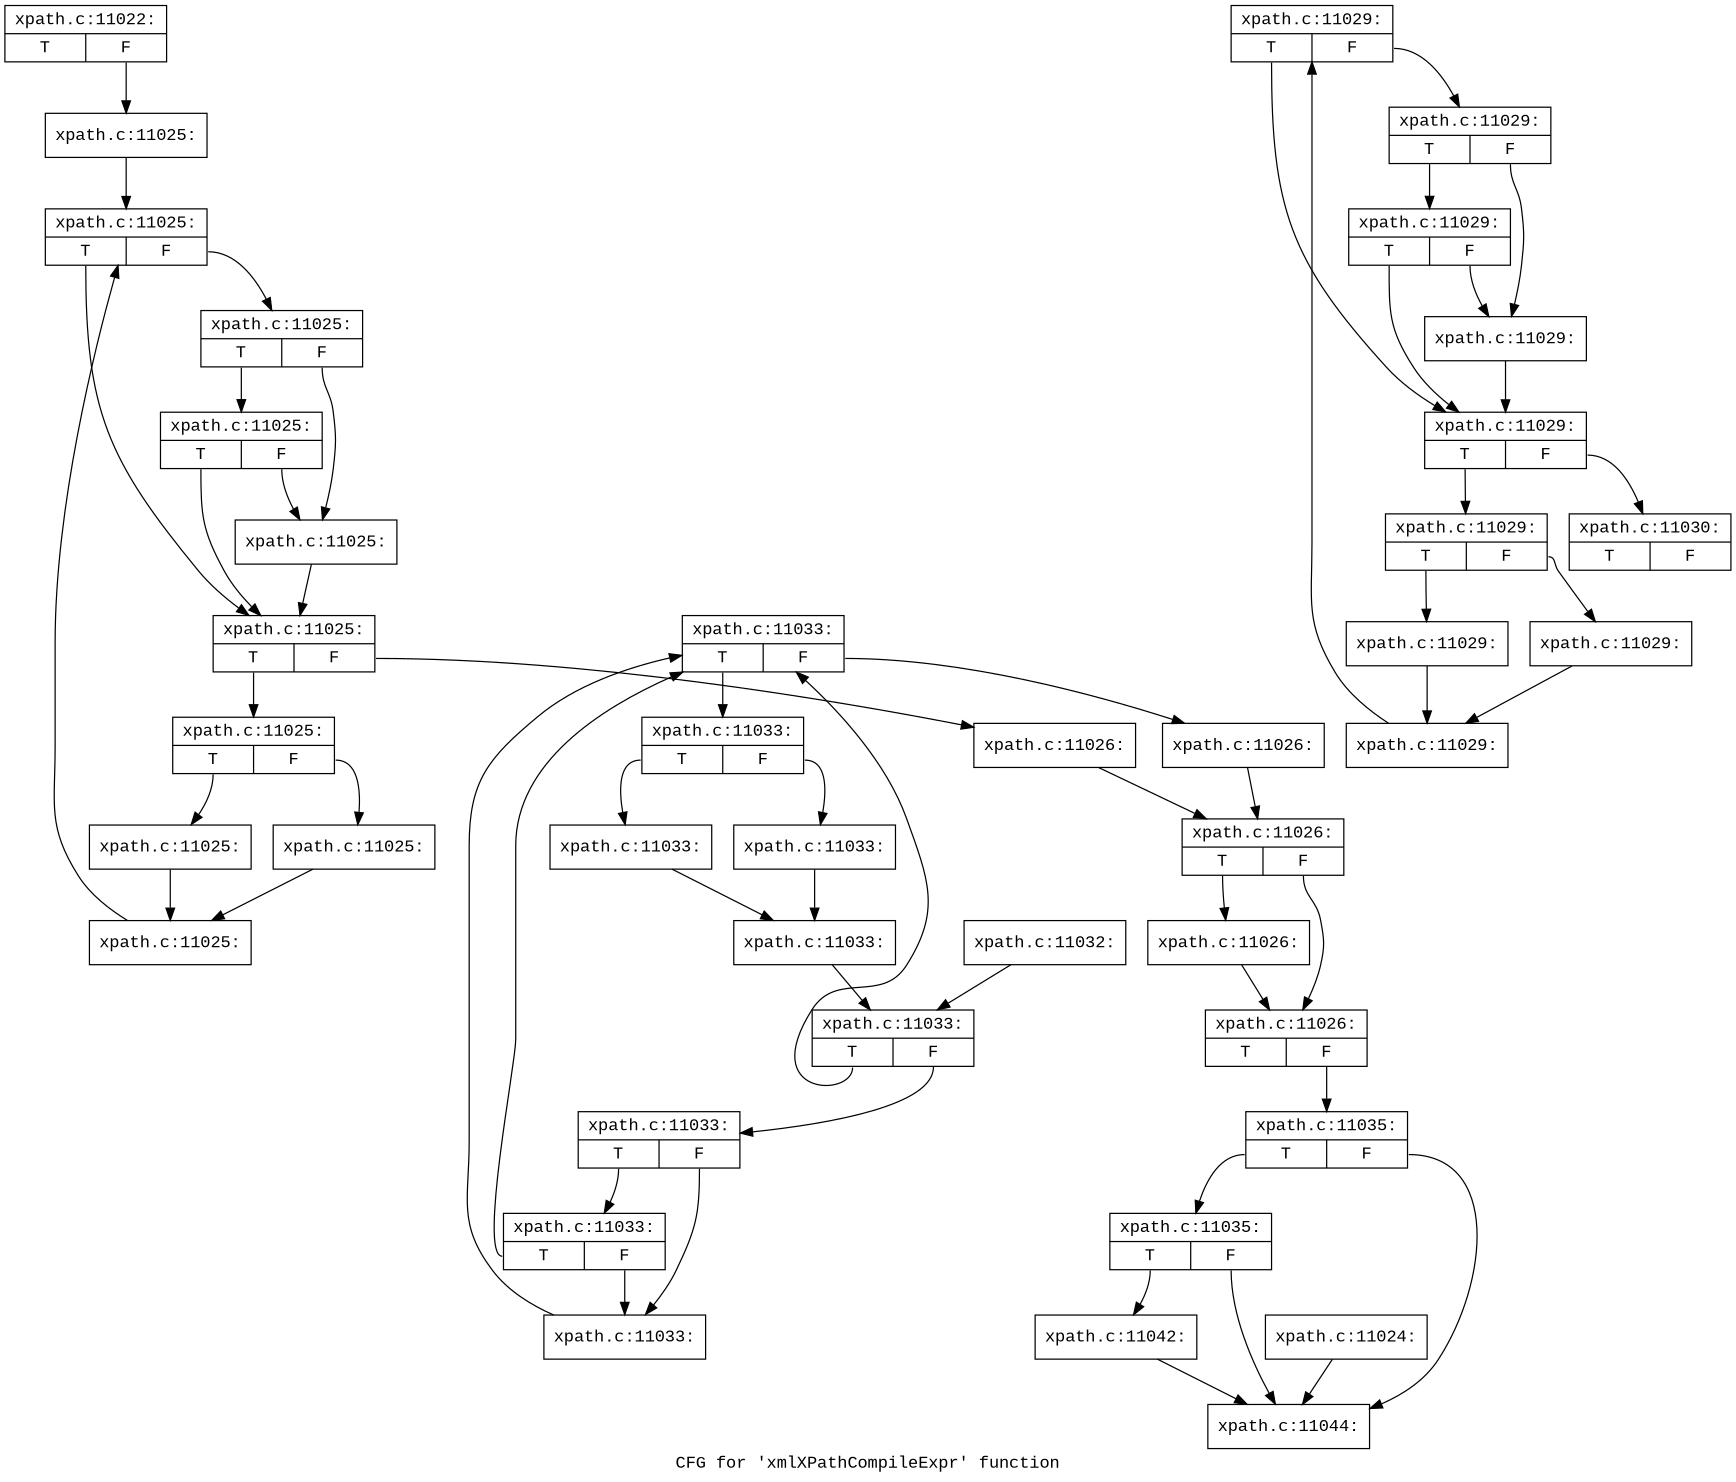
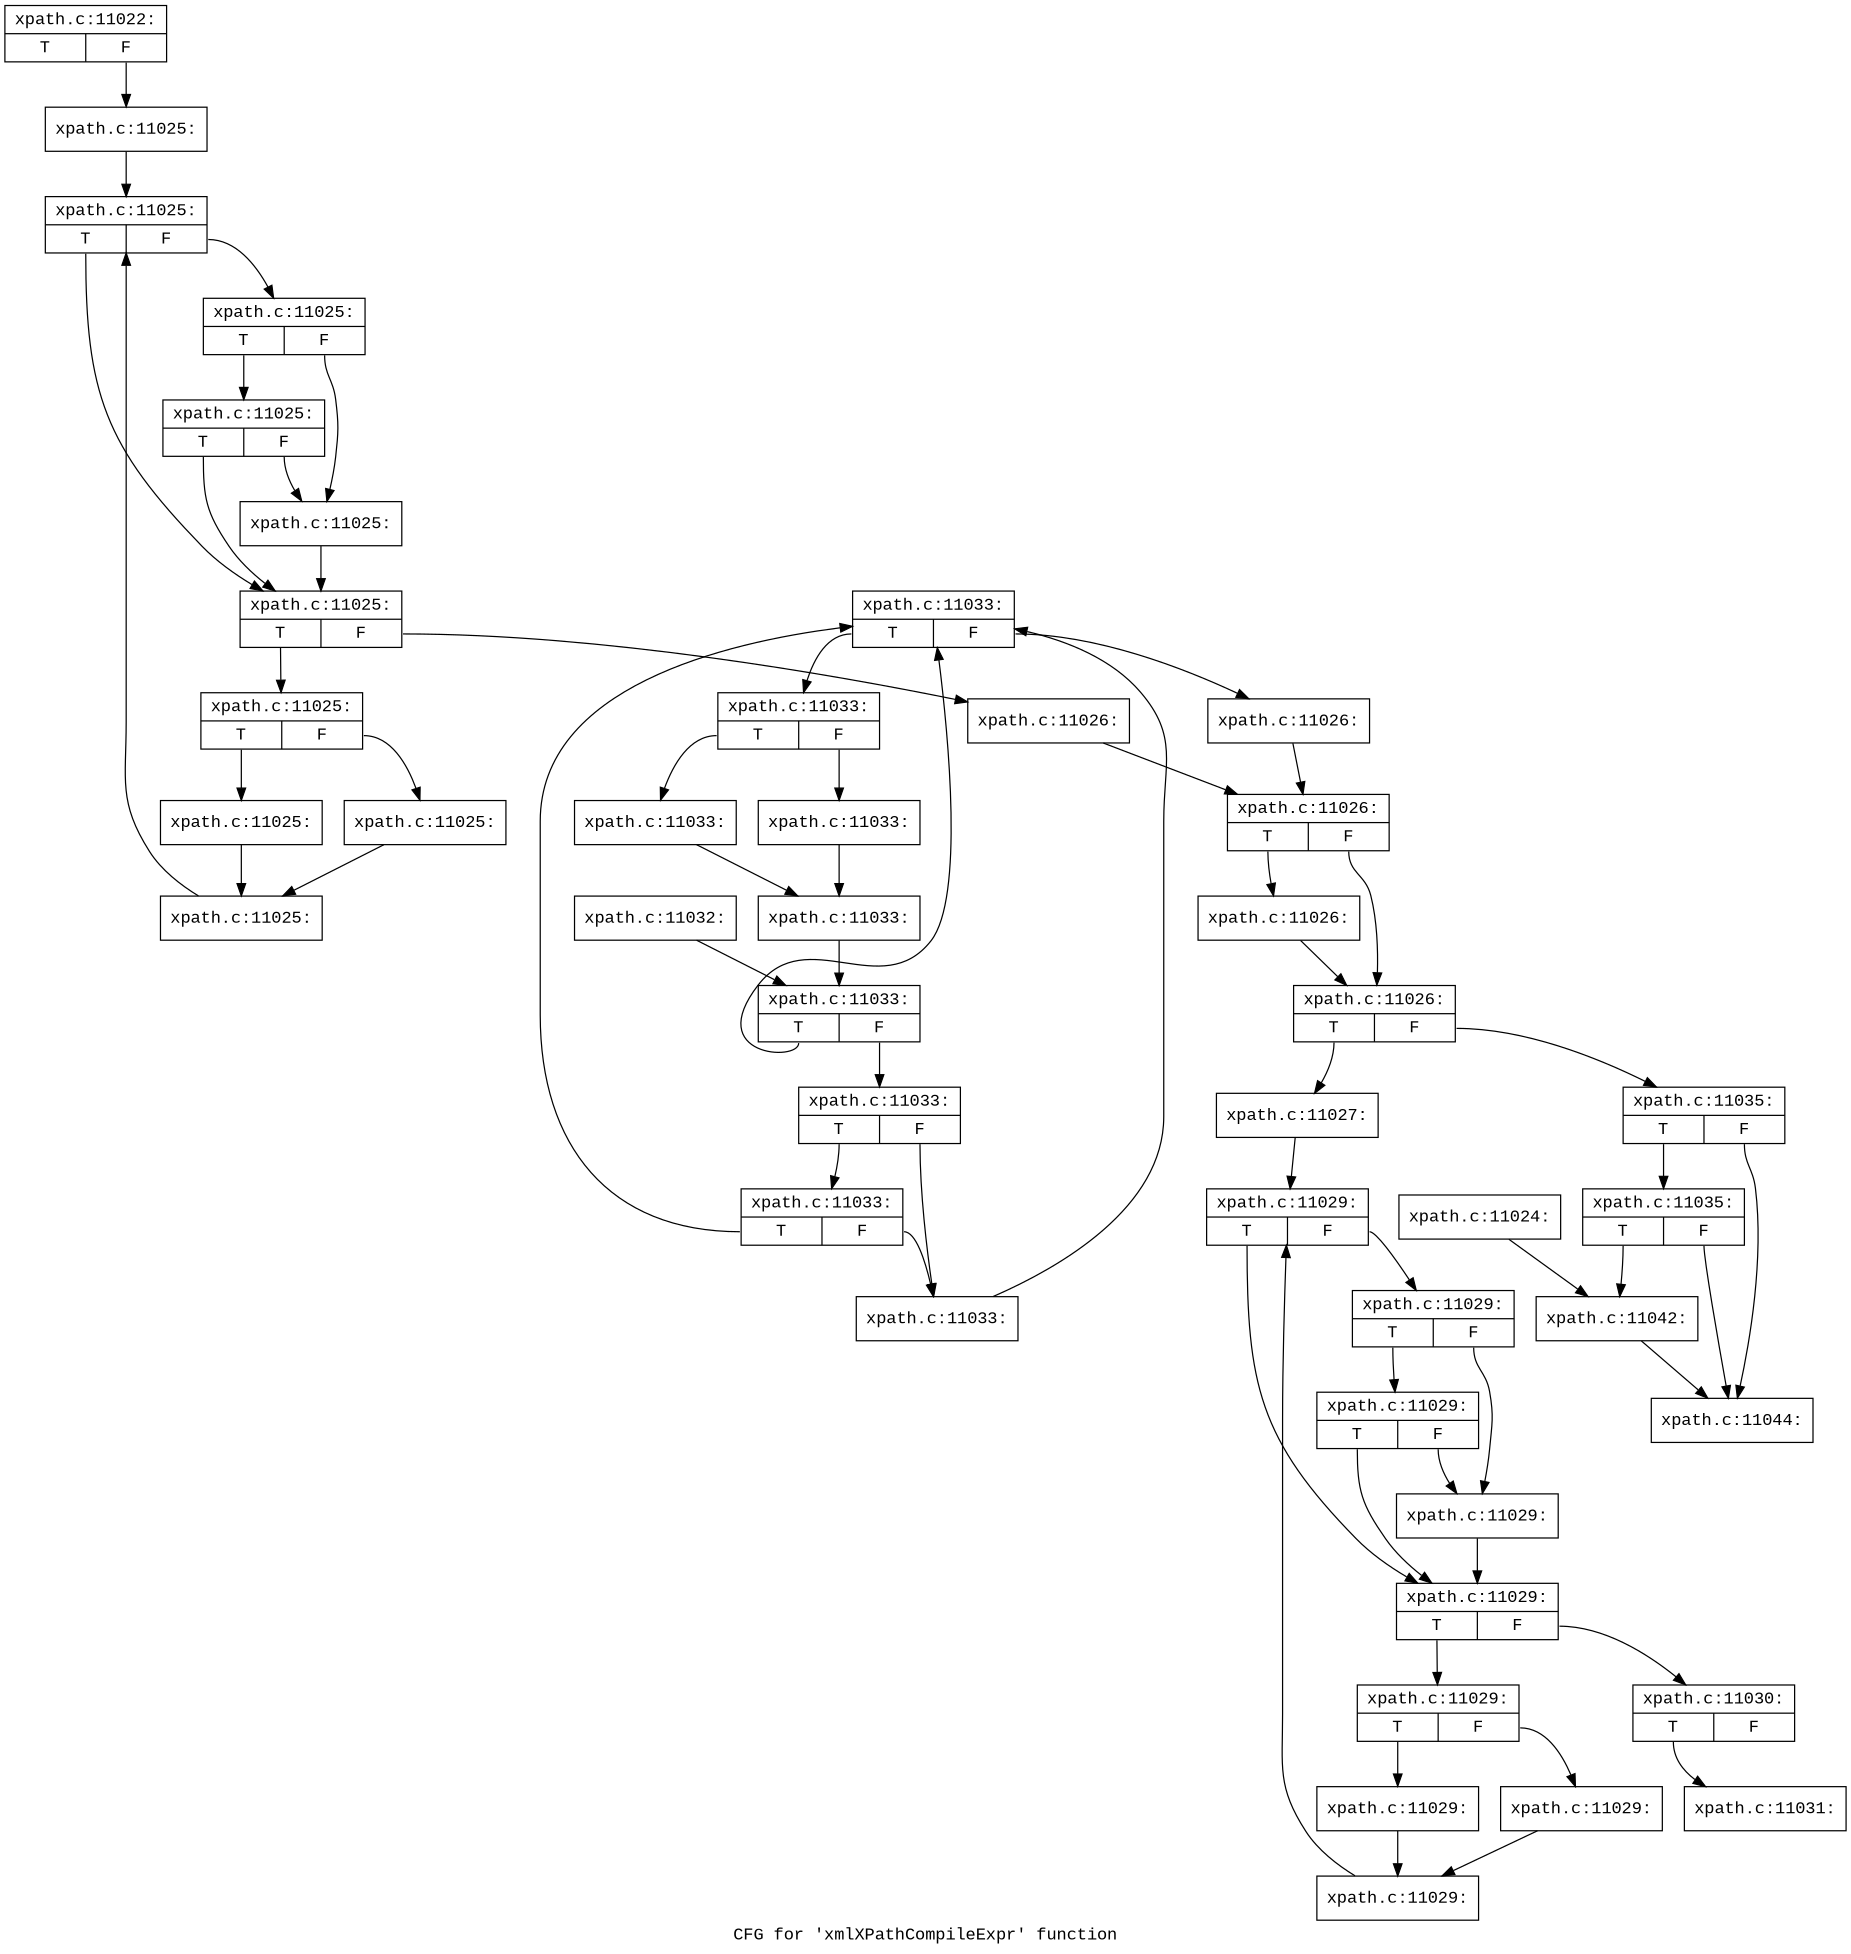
none -> (1297, 1115)
(1321, 1377) -> (1543, 1264)
none -> (1765, 1809)
